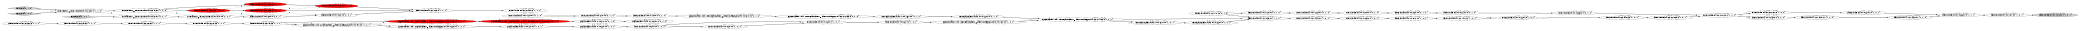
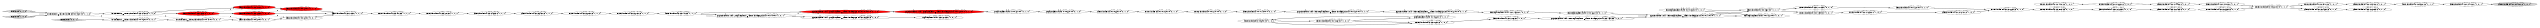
none -> (1113, 12)
(1517, 13) -> (2197, 10)
none -> (442, 14)
(1237, 16) -> (1789, 9)
(1910, 17) -> none
(1435, 18) -> (1983, 11)
(1183, 23) -> (1725, 13)
(561, 27) -> (1381, 19)
